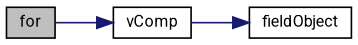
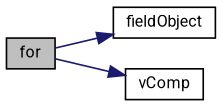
(212, 23) -> (76, 43)
